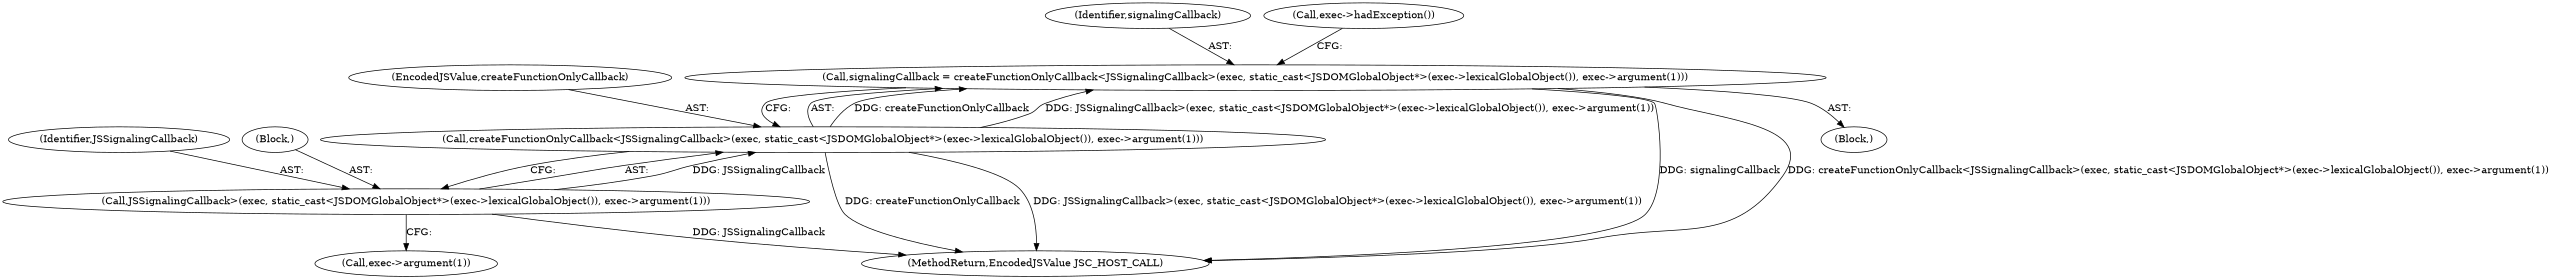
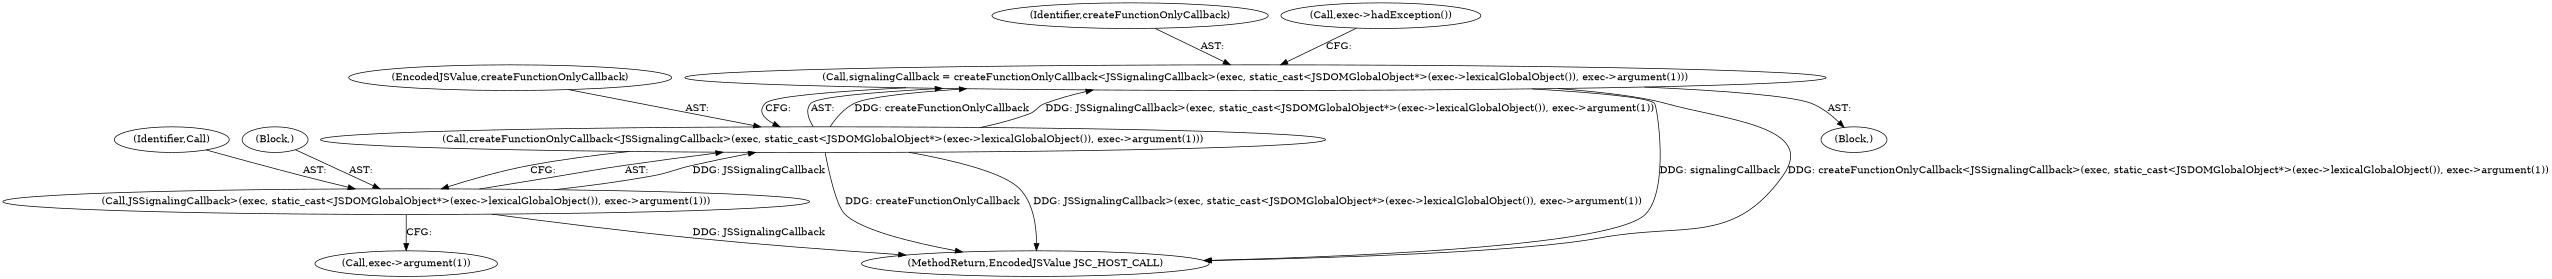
(1148, 16) -> (1130, 16)
(119, 140) -> (172, 140)
